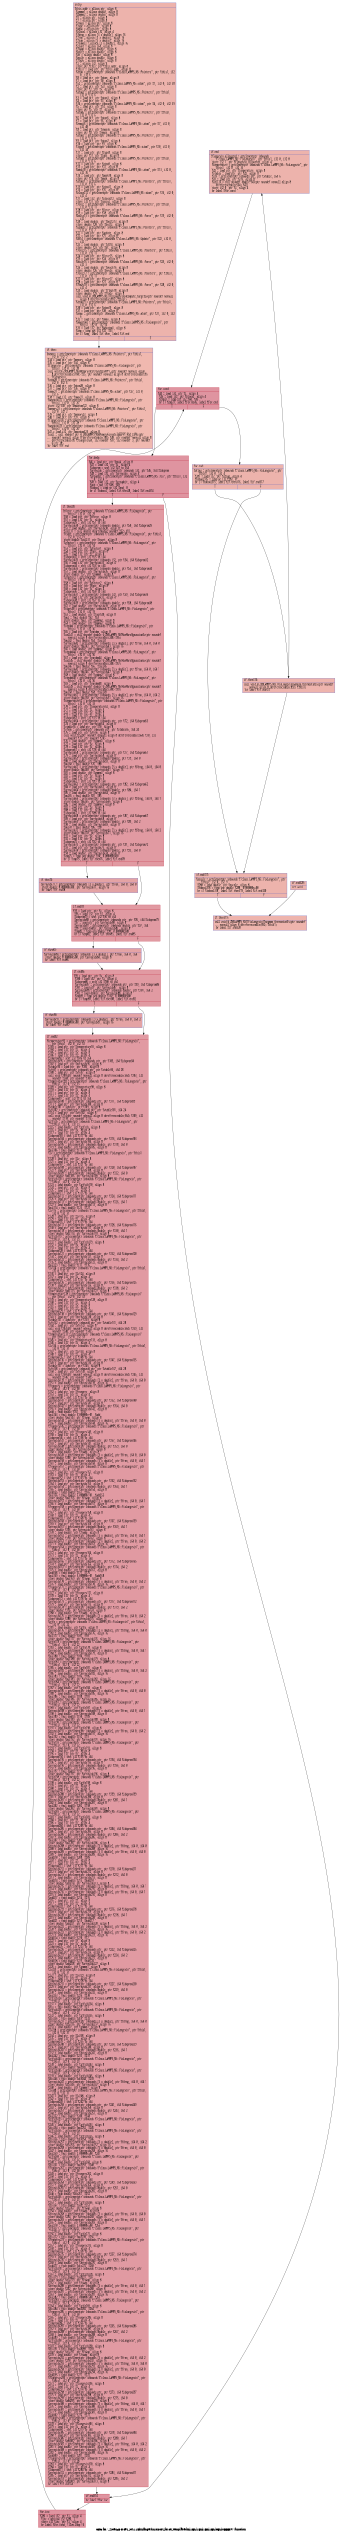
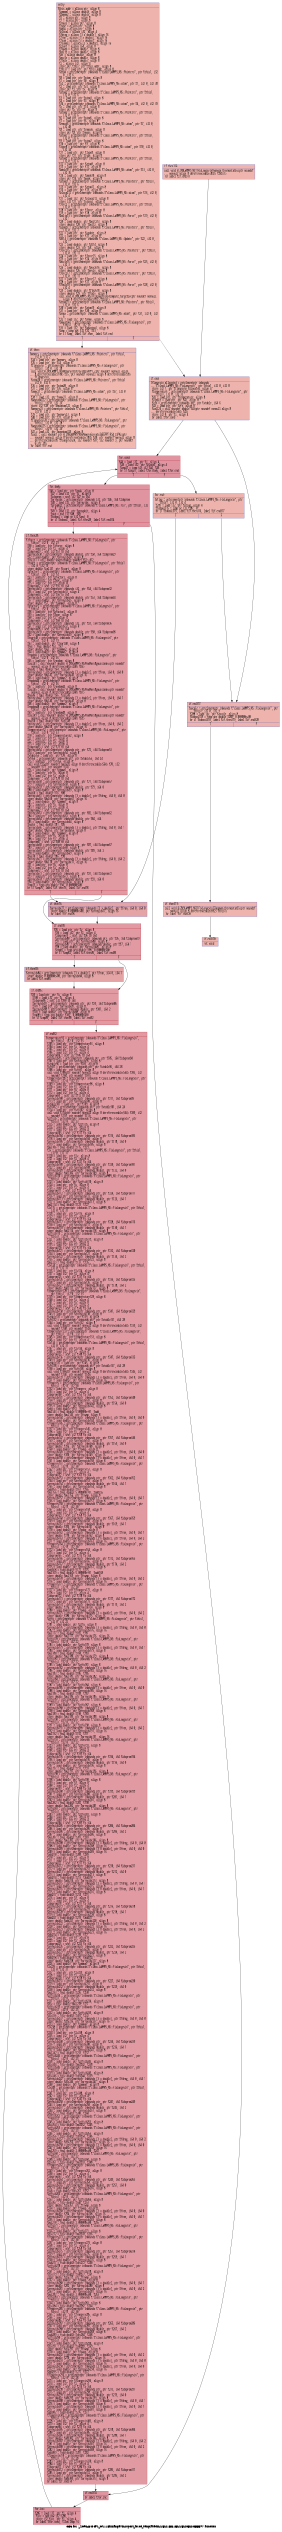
none -> (172, 357)
(272, 572) -> (171, 714)
(266, 782) -> (254, 557)
(223, 885) -> (213, 714)
(284, 903) -> (210, 926)
(93, 1021) -> none
